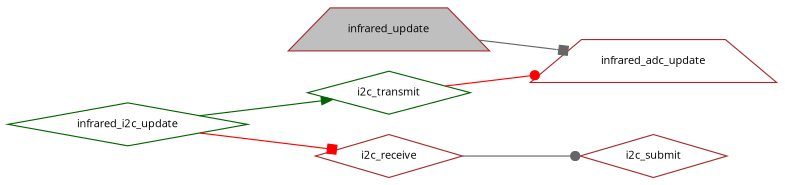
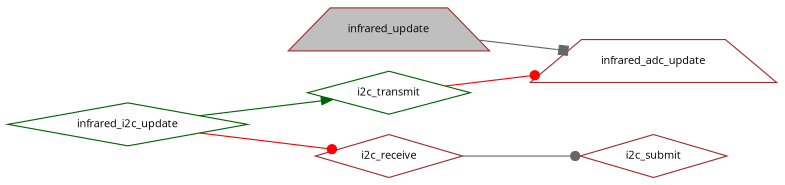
(262, 141) -> (263, 141)
